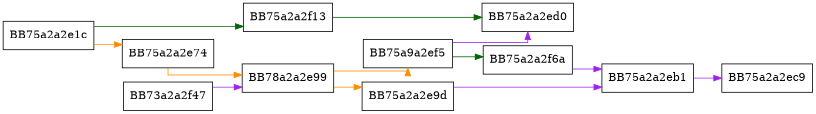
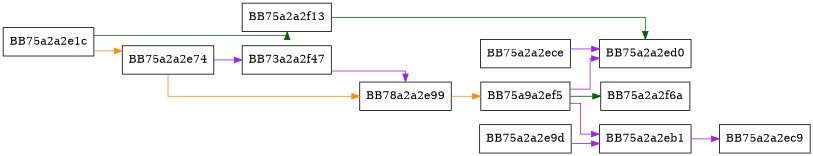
none -> (525, 54)
none -> (224, 60)
(583, 69) -> (581, 119)
(344, 87) -> none
